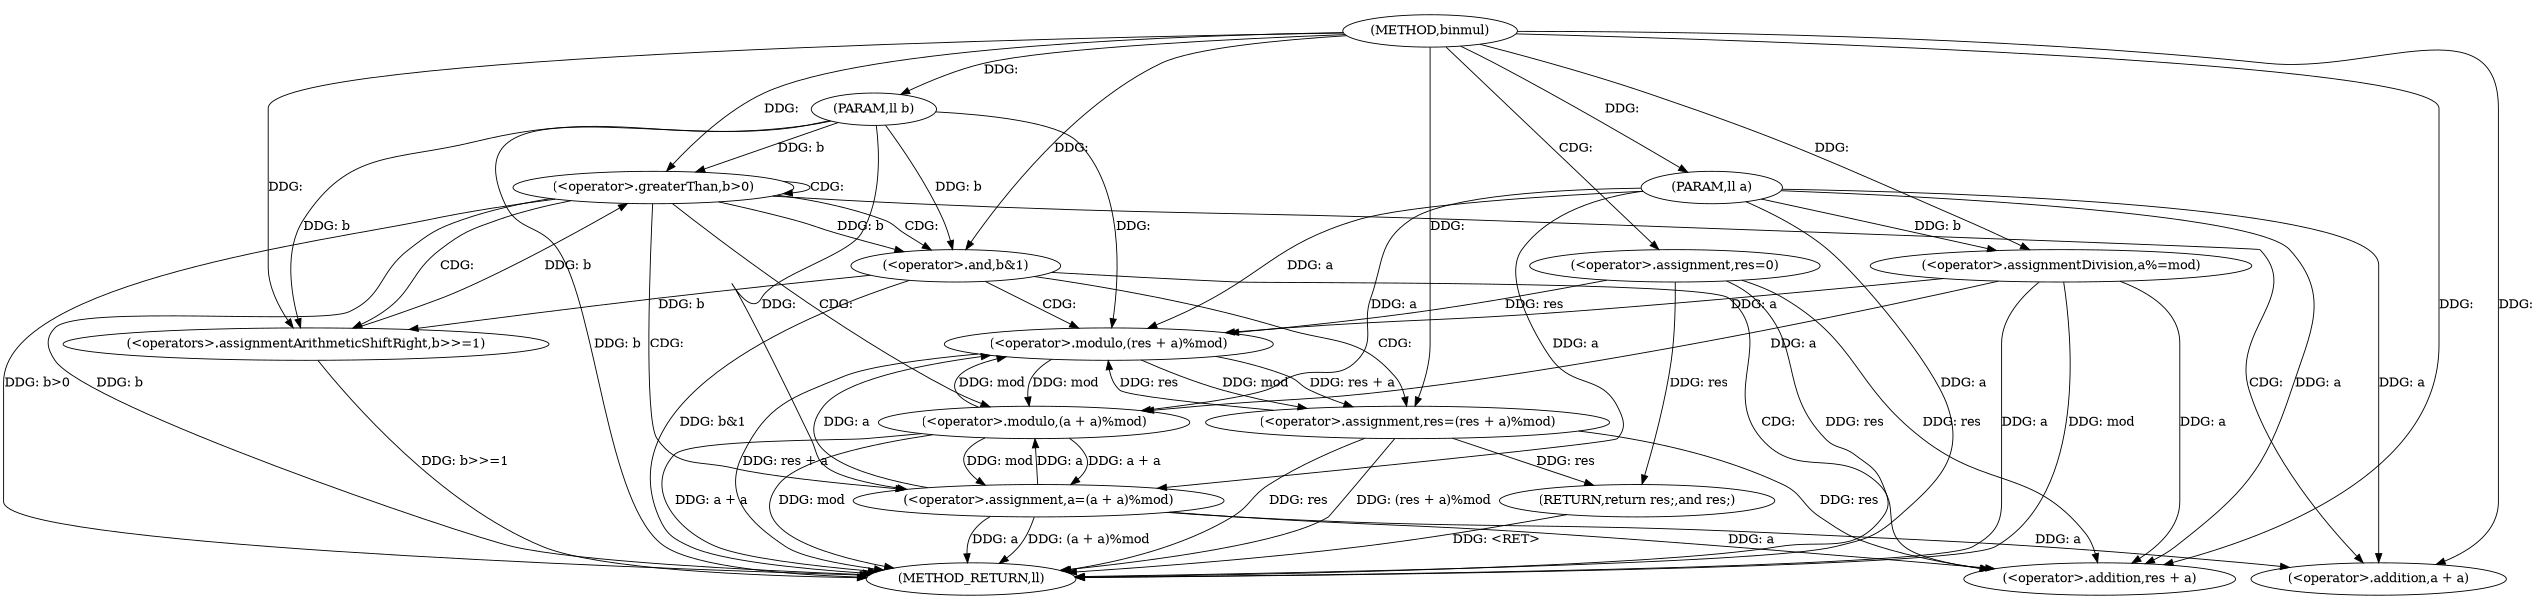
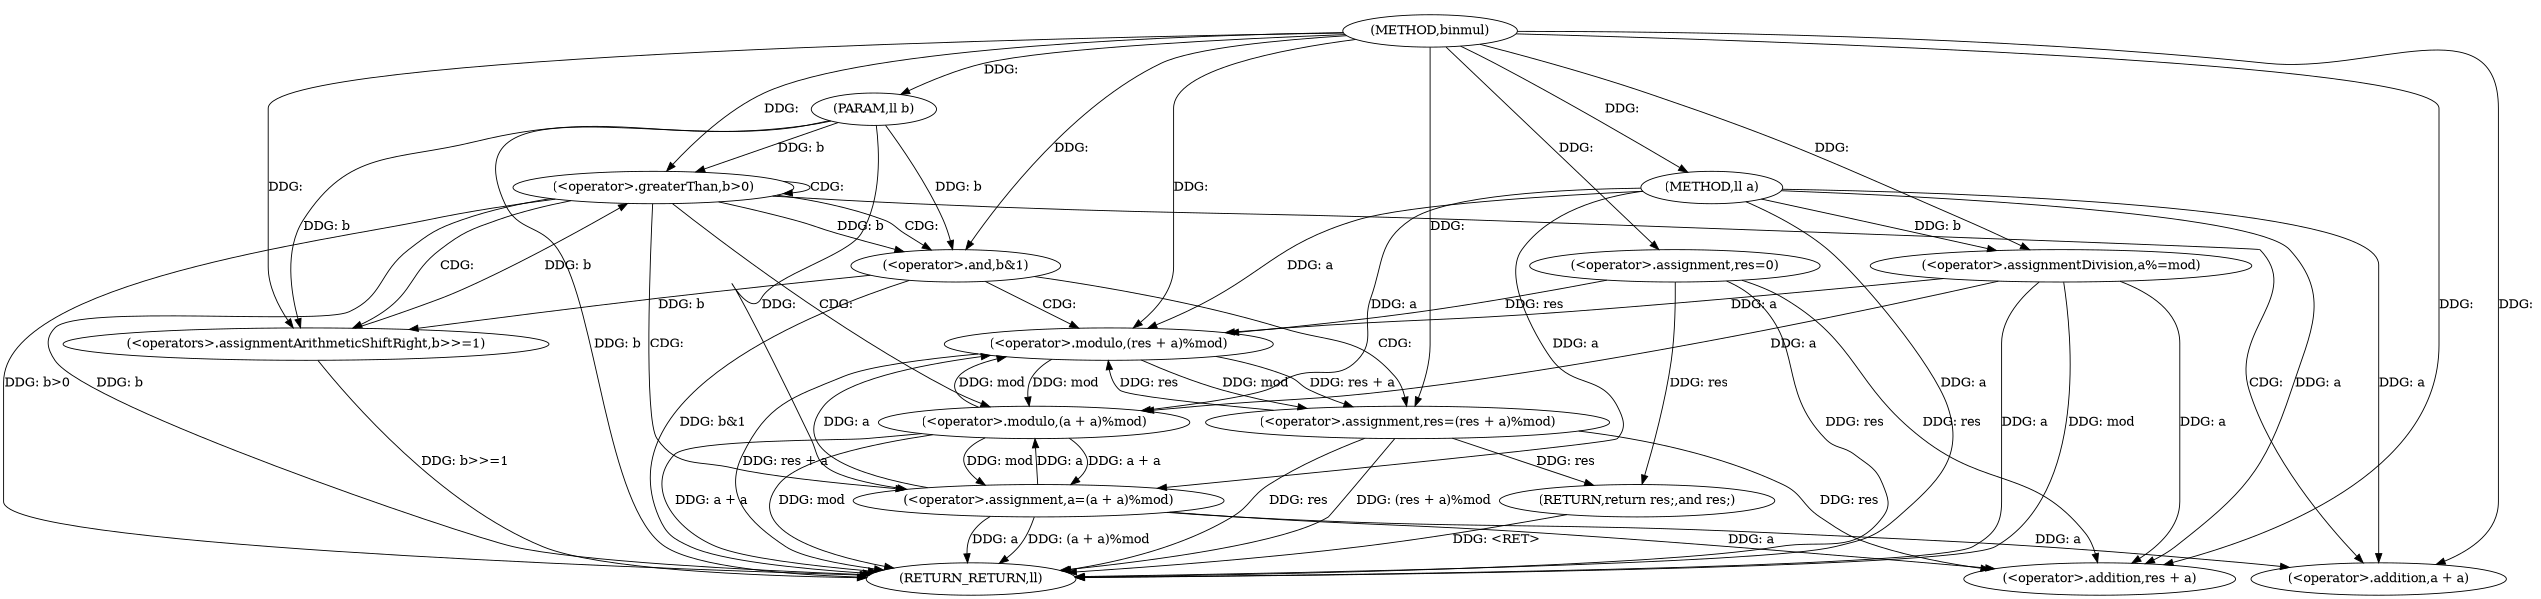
(1578, 148) -> (1578, 148)
(1090, 157) -> (1174, 119)
(1712, 188) -> (1712, 188)
(1605, 287) -> none
(971, 579) -> (971, 579)
